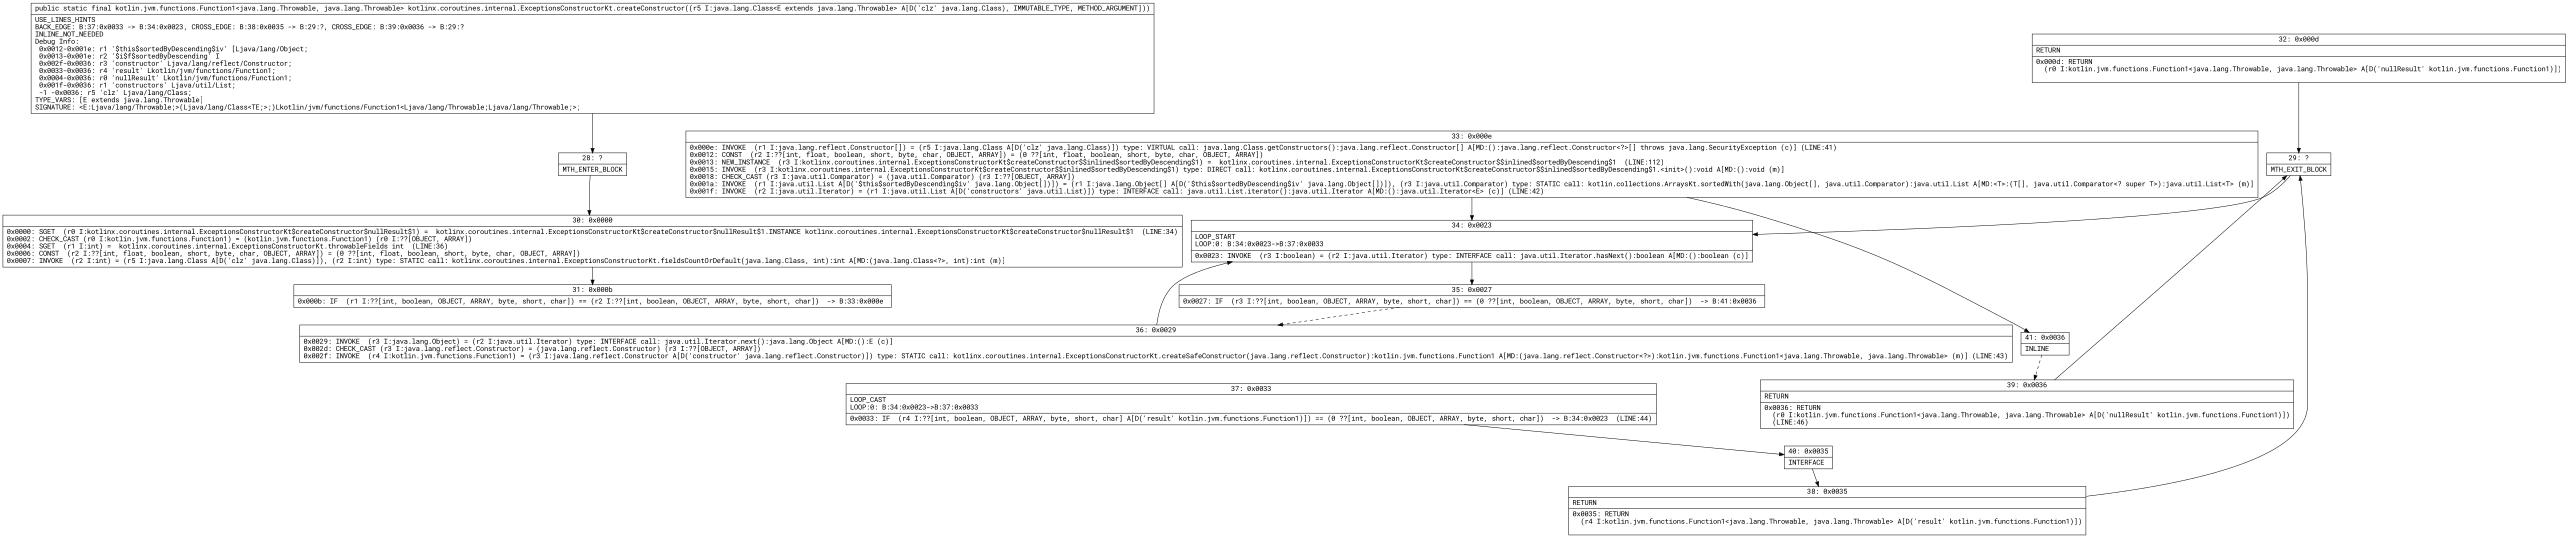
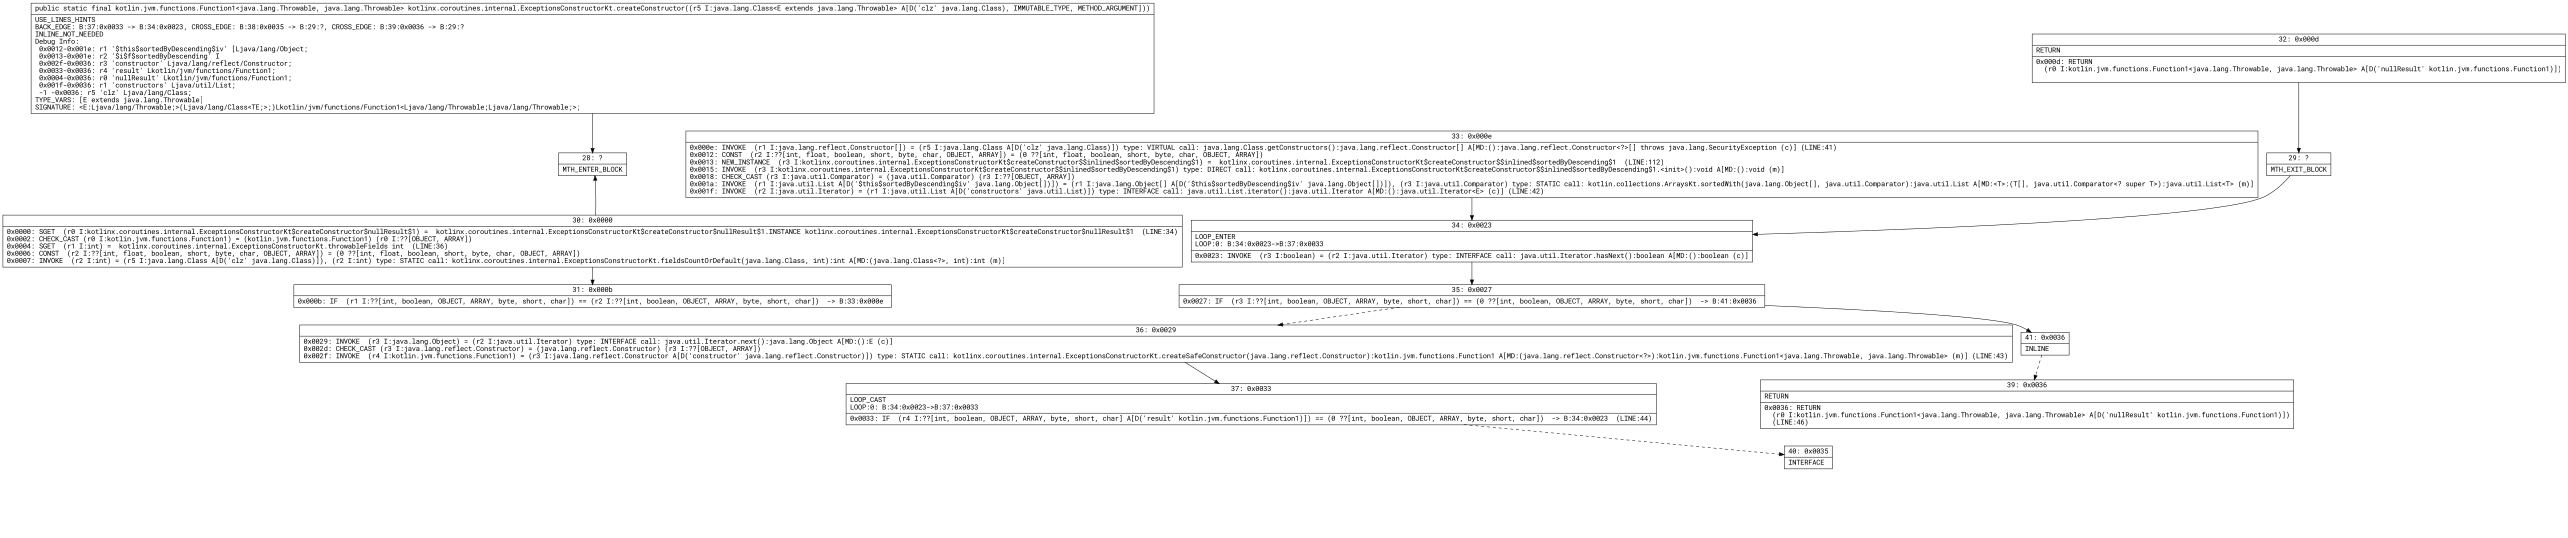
(589, 193) -> (596, 198)
(1215, 237) -> (1215, 237)
(1861, 250) -> (1897, 312)
(2169, 280) -> none
(1180, 281) -> (1200, 372)
(1622, 439) -> (1622, 439)
(1827, 511) -> none
